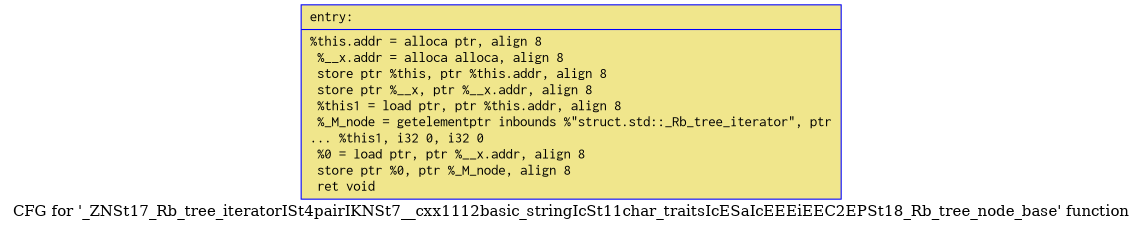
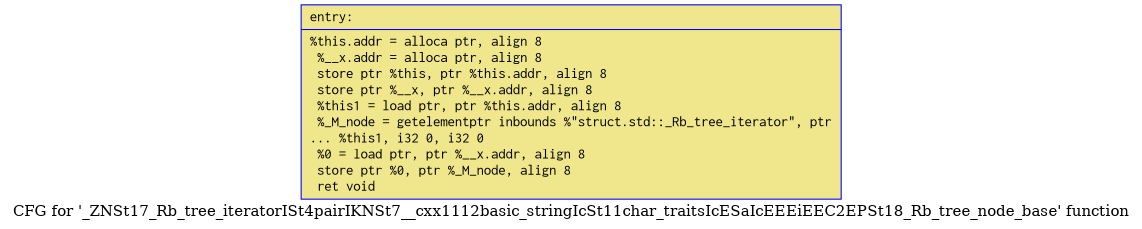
(437, 57) -> (426, 57)
